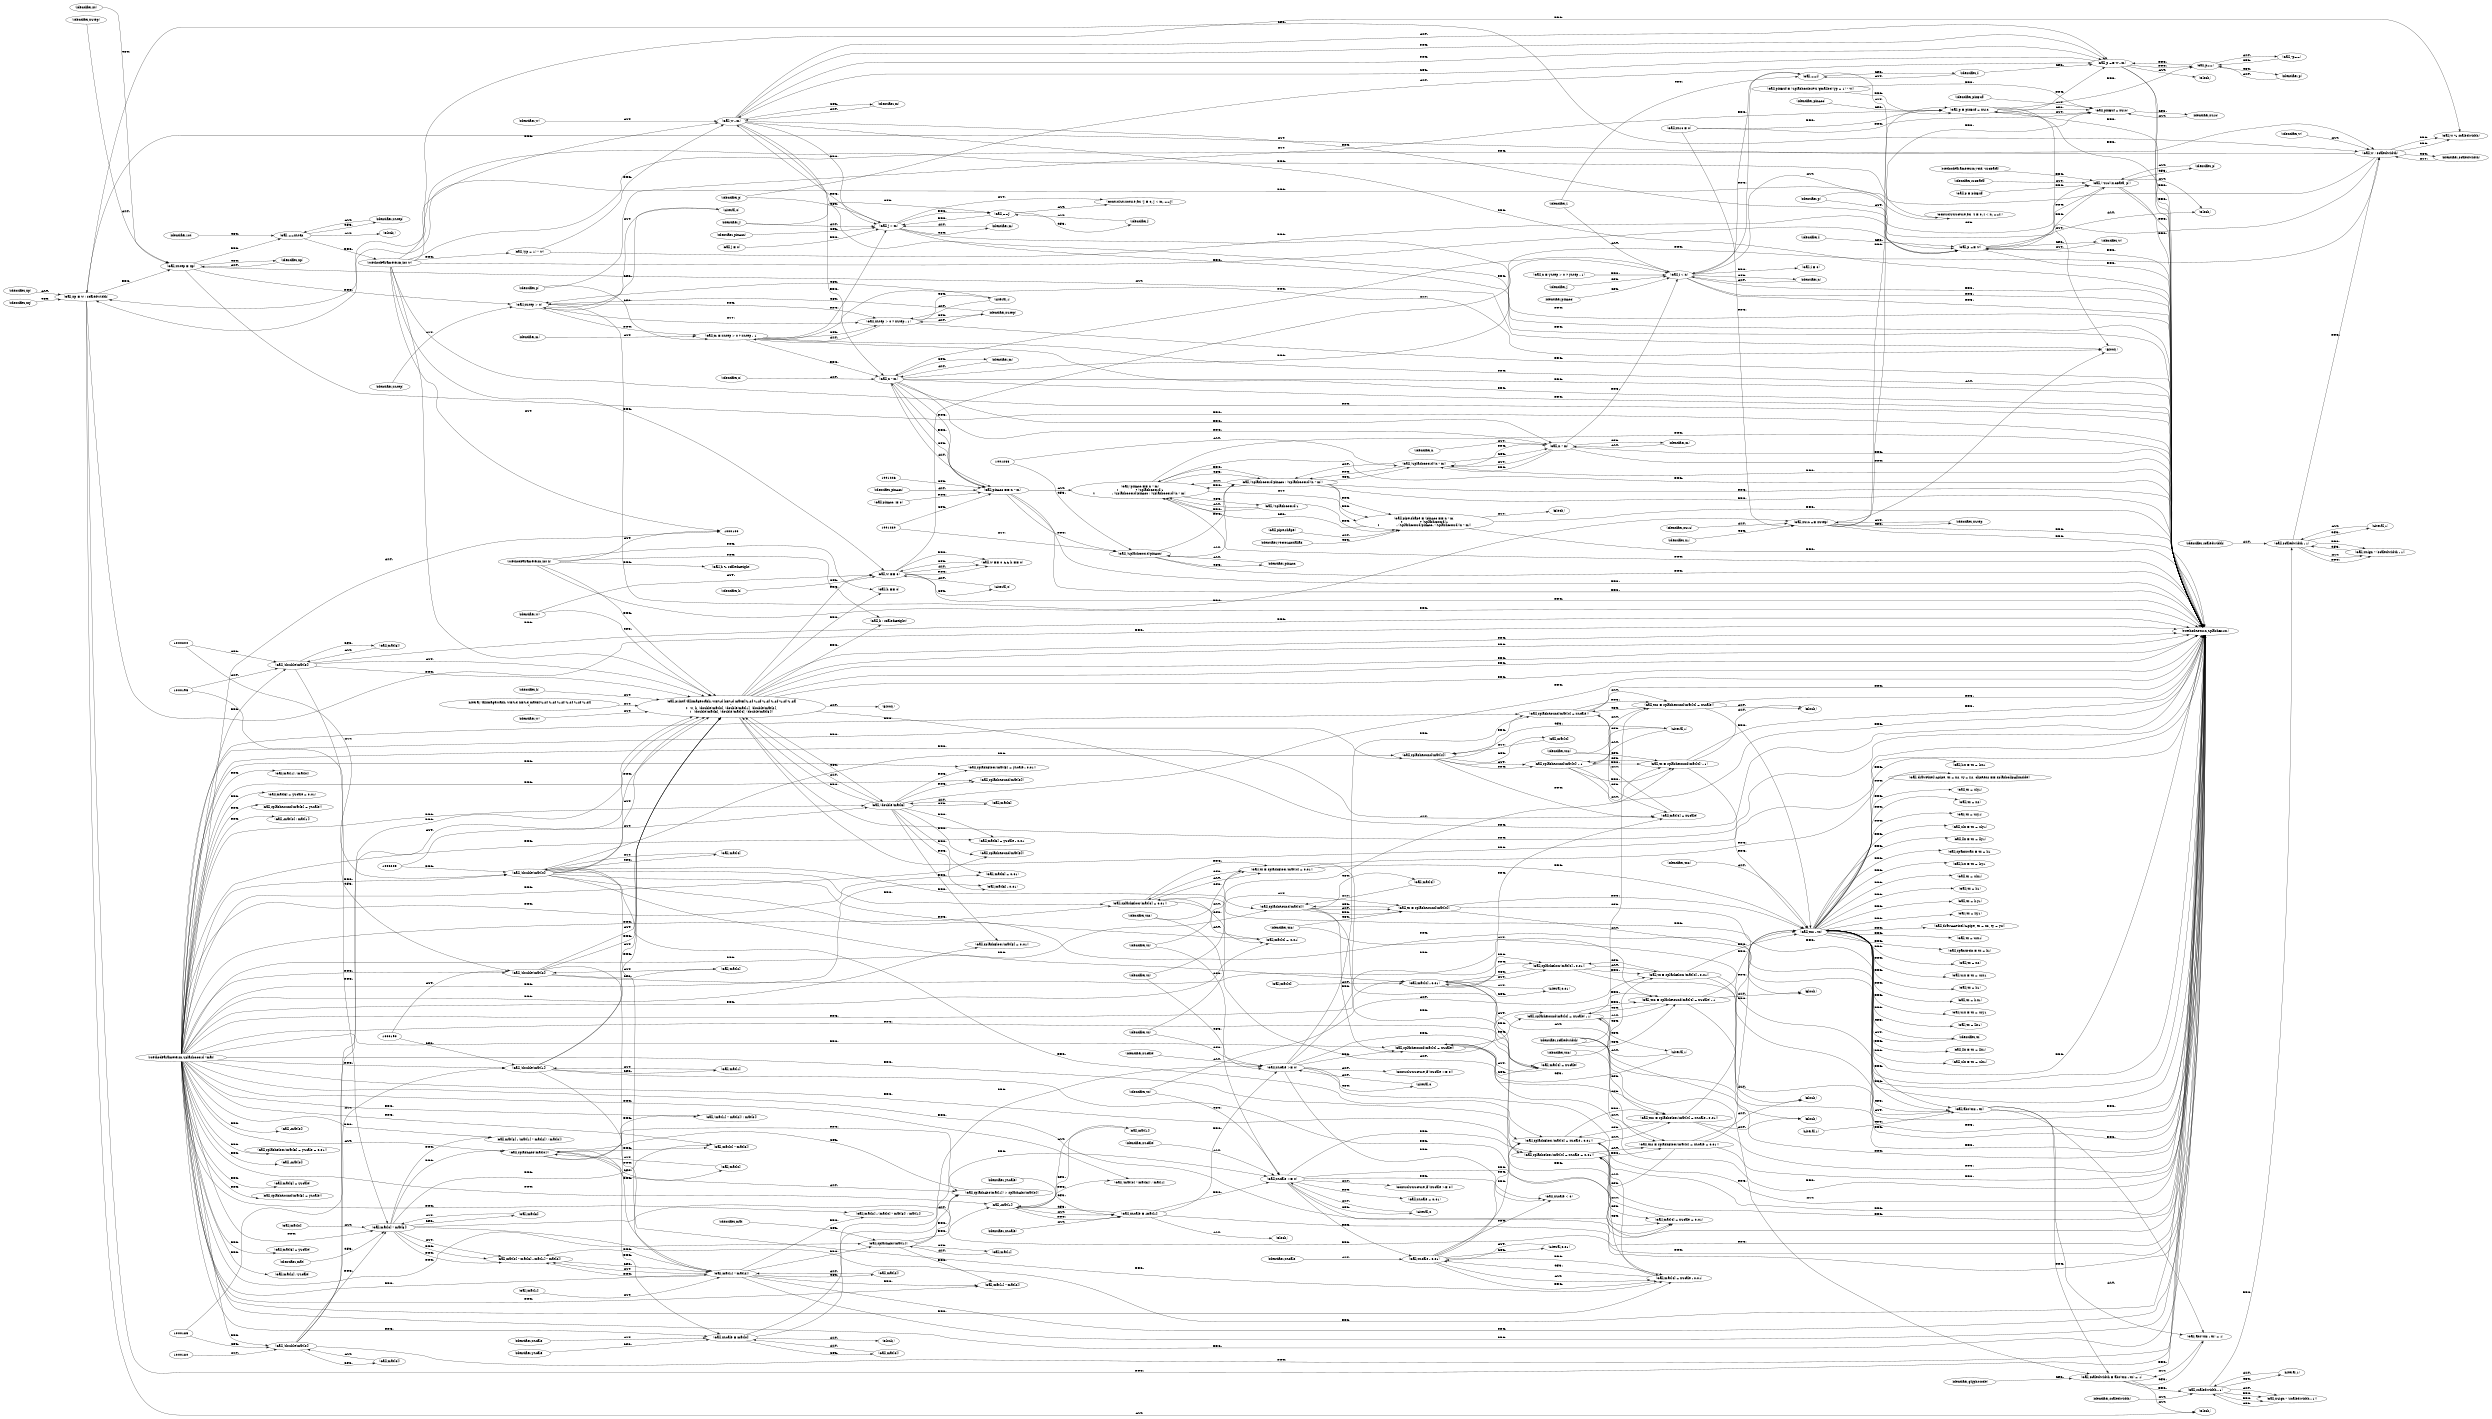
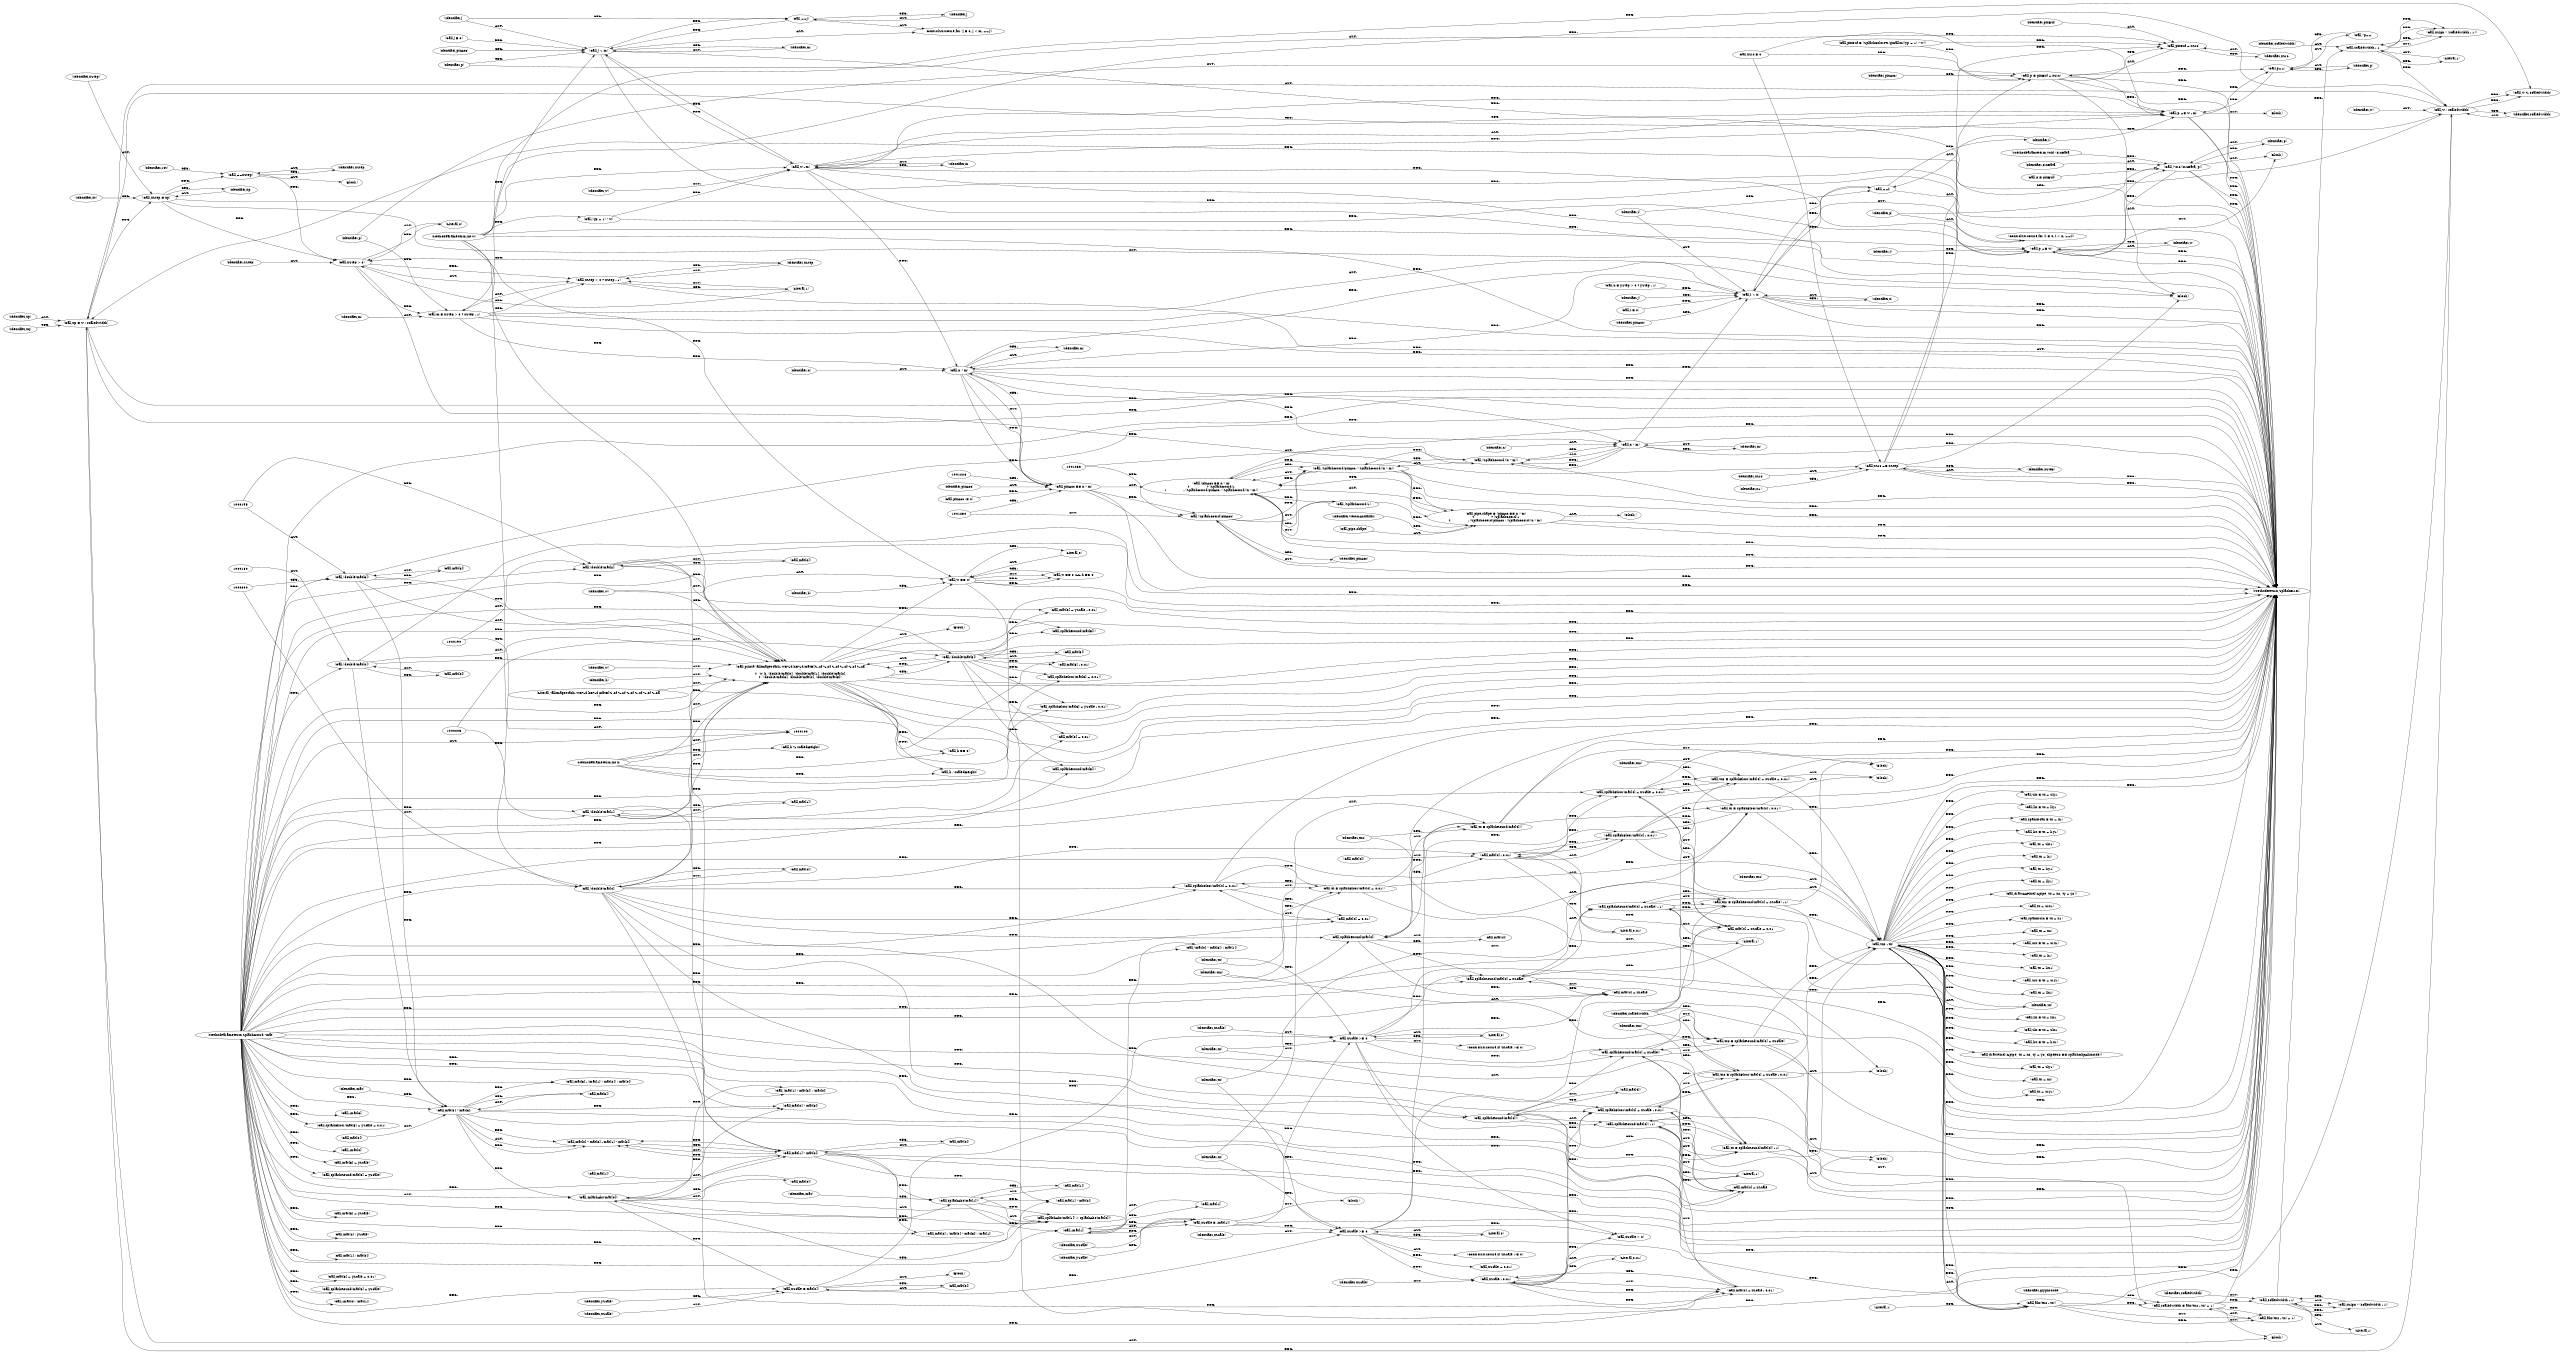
(339, 249) -> (298, 215)
(1744, 271) -> (1690, 303)
(181, 1333) -> none
